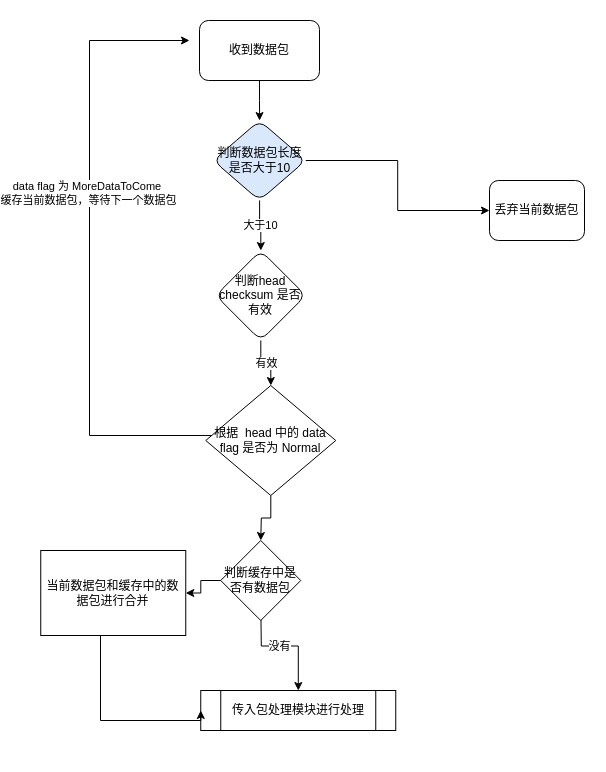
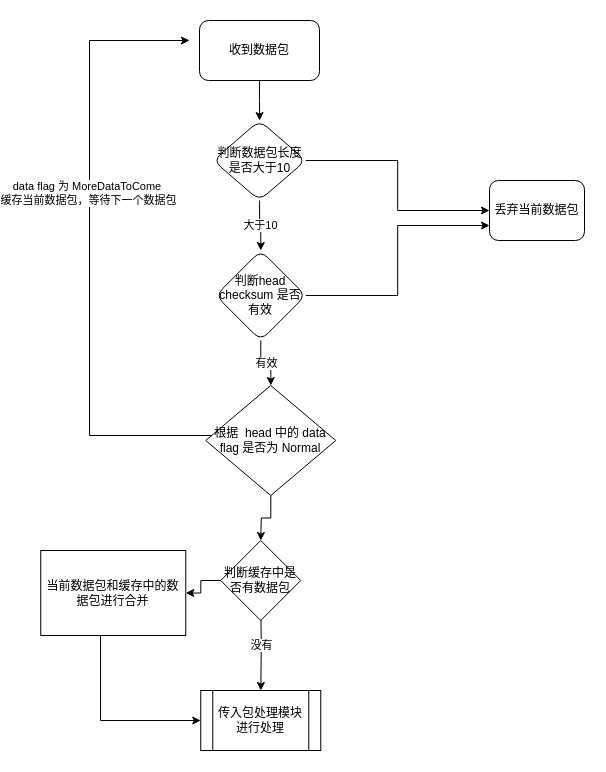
(260, 161) -> (260, 161)
none -> (398, 264)
(298, 711) -> (261, 721)
